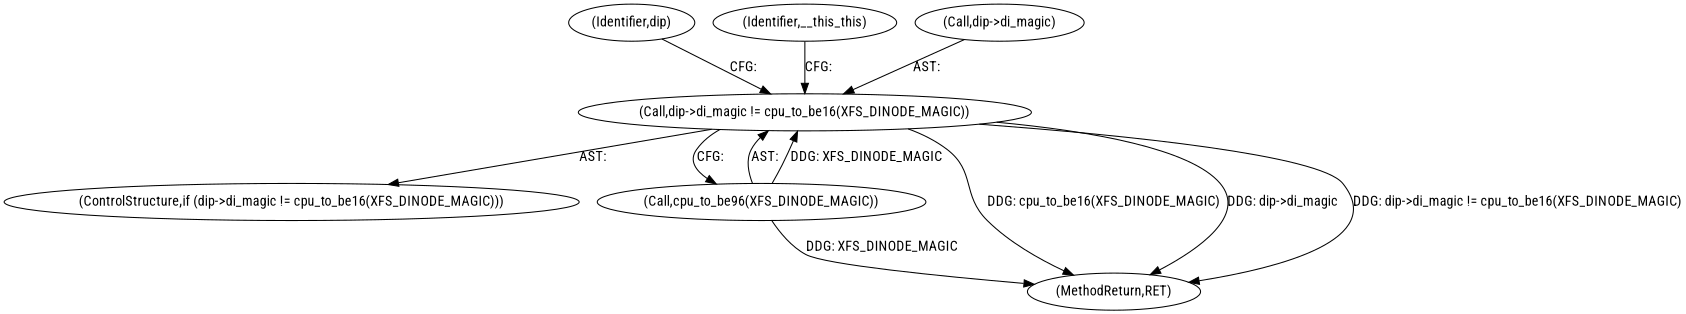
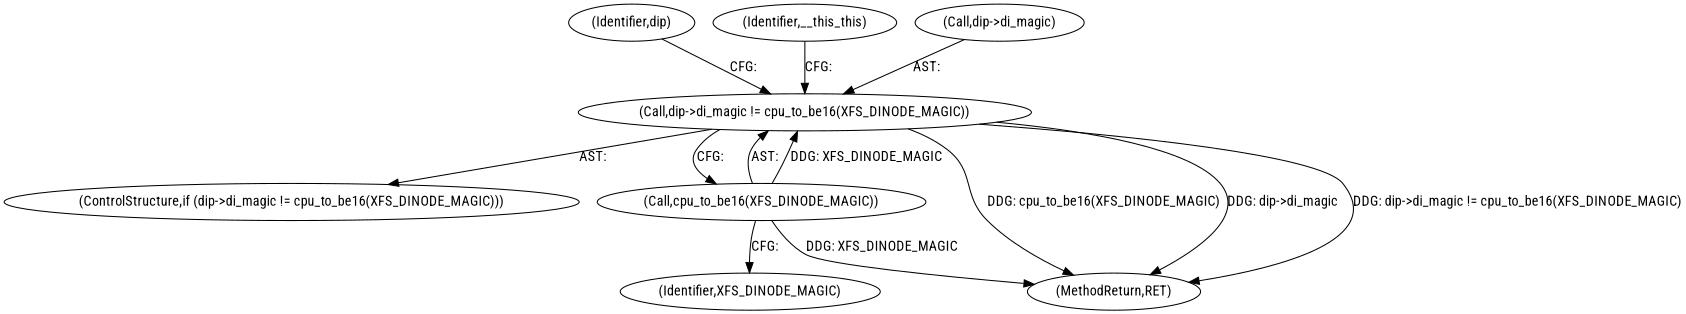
(762, 202) -> (762, 202)
none -> (750, 292)
